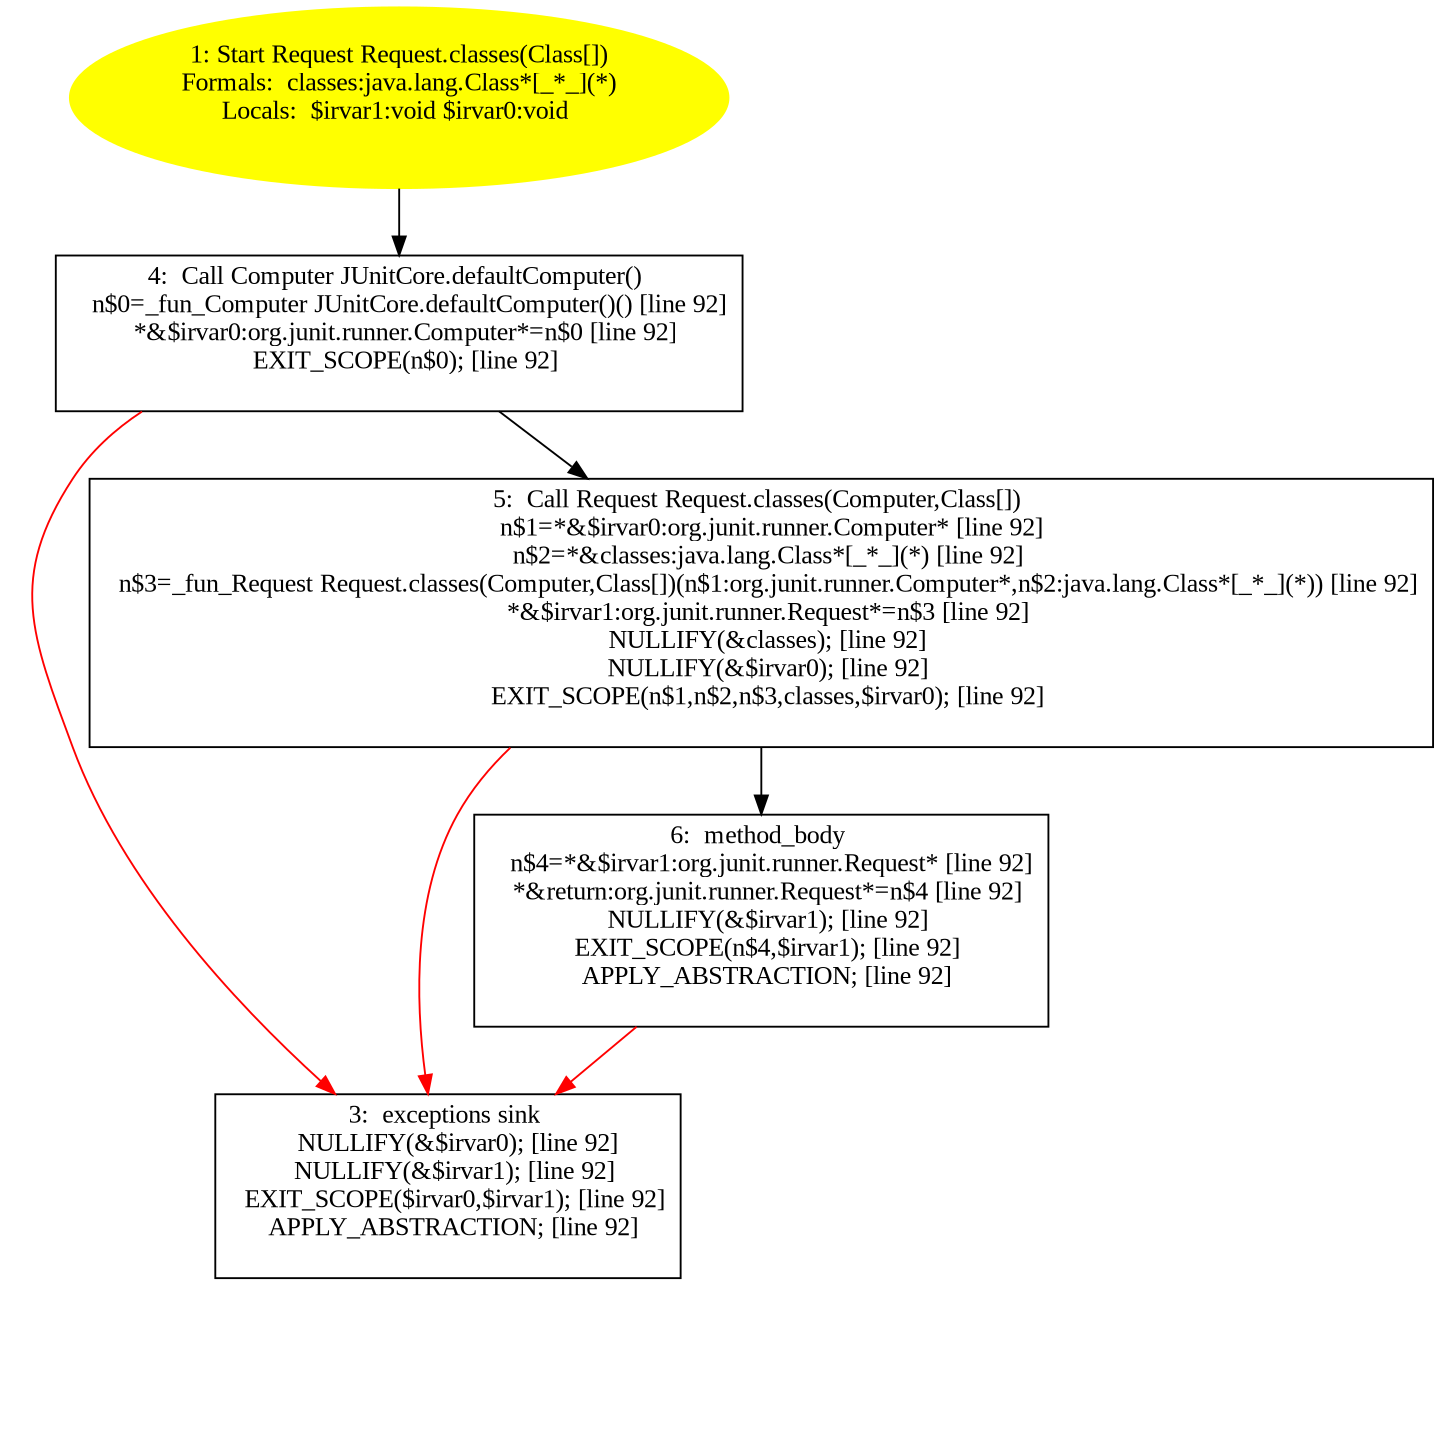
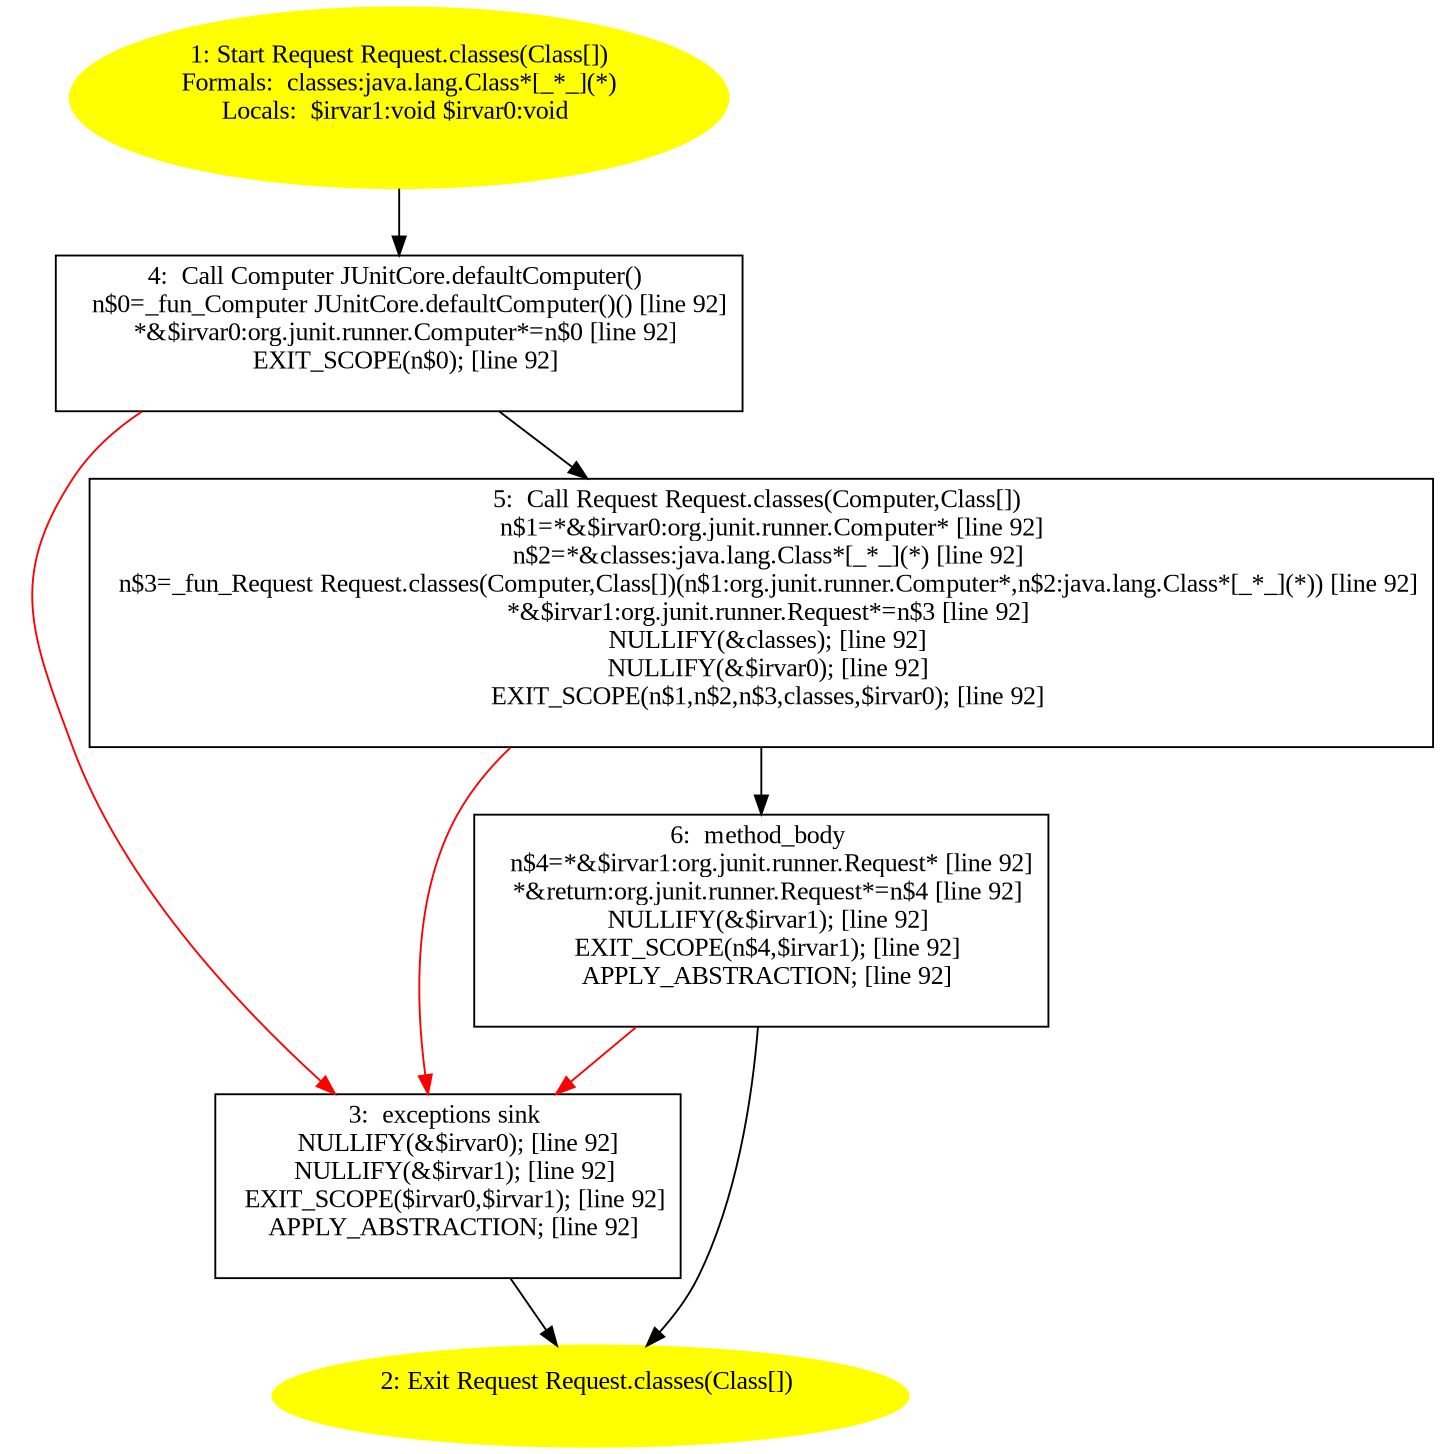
none -> (591, 1396)
